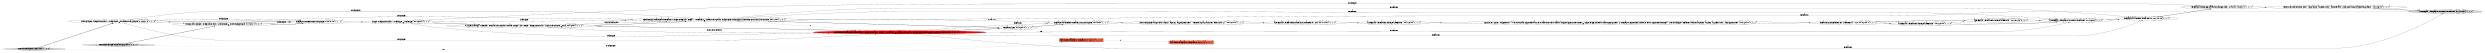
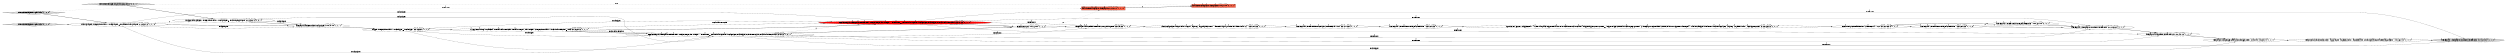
none -> (34, 24)
(1018, 28) -> (1032, 27)
(1136, 41) -> (1158, 7)
(611, 46) -> (616, 3)
(443, 49) -> (446, 8)
